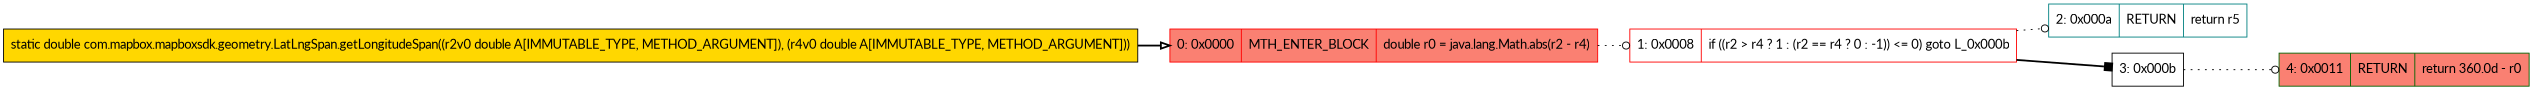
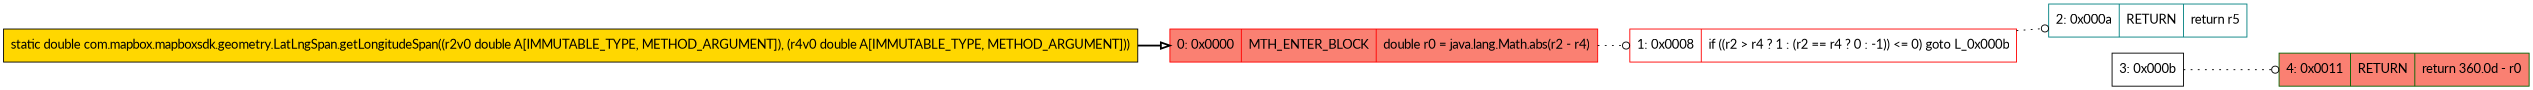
(2060, 63) -> none
